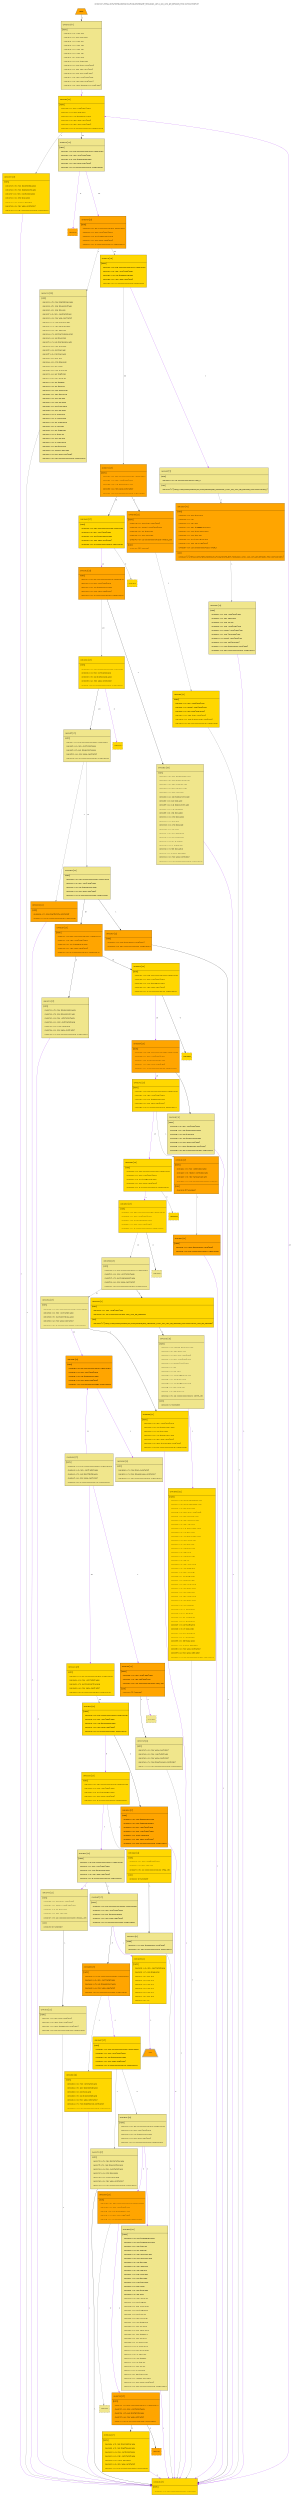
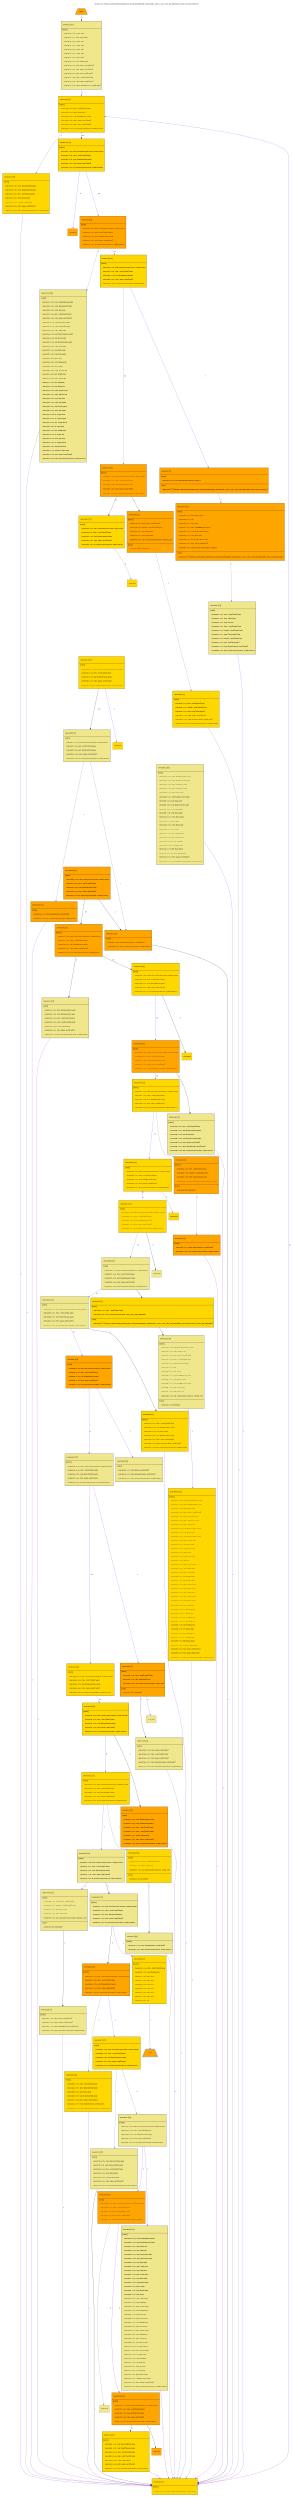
(81, 155) -> (81, 155)
(214, 480) -> (214, 480)
(102, 583) -> none
(87, 814) -> (108, 845)
(87, 883) -> (87, 883)
(145, 1195) -> (142, 1196)
(86, 1421) -> (89, 1420)
